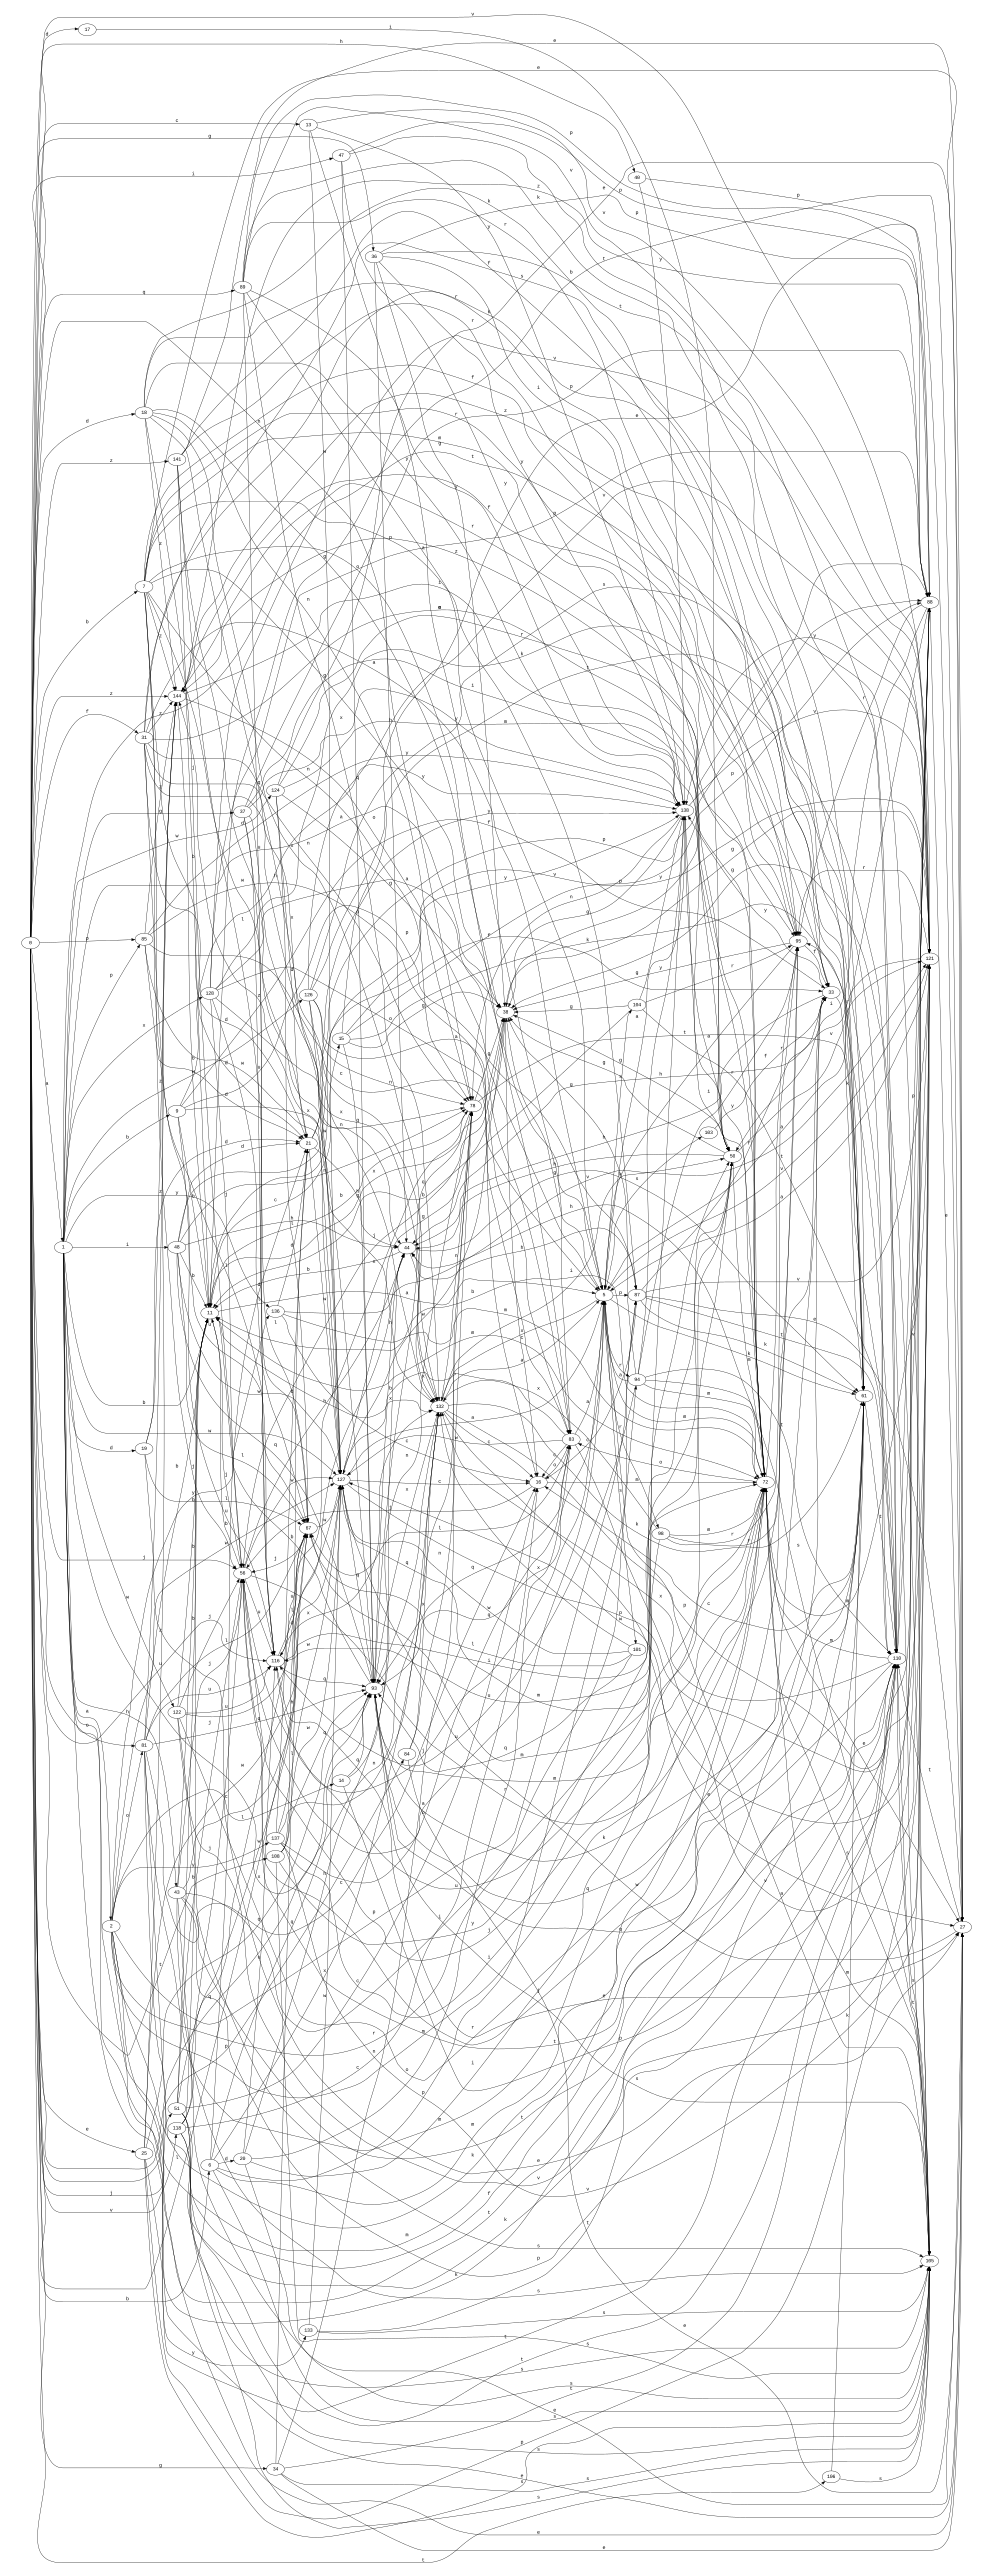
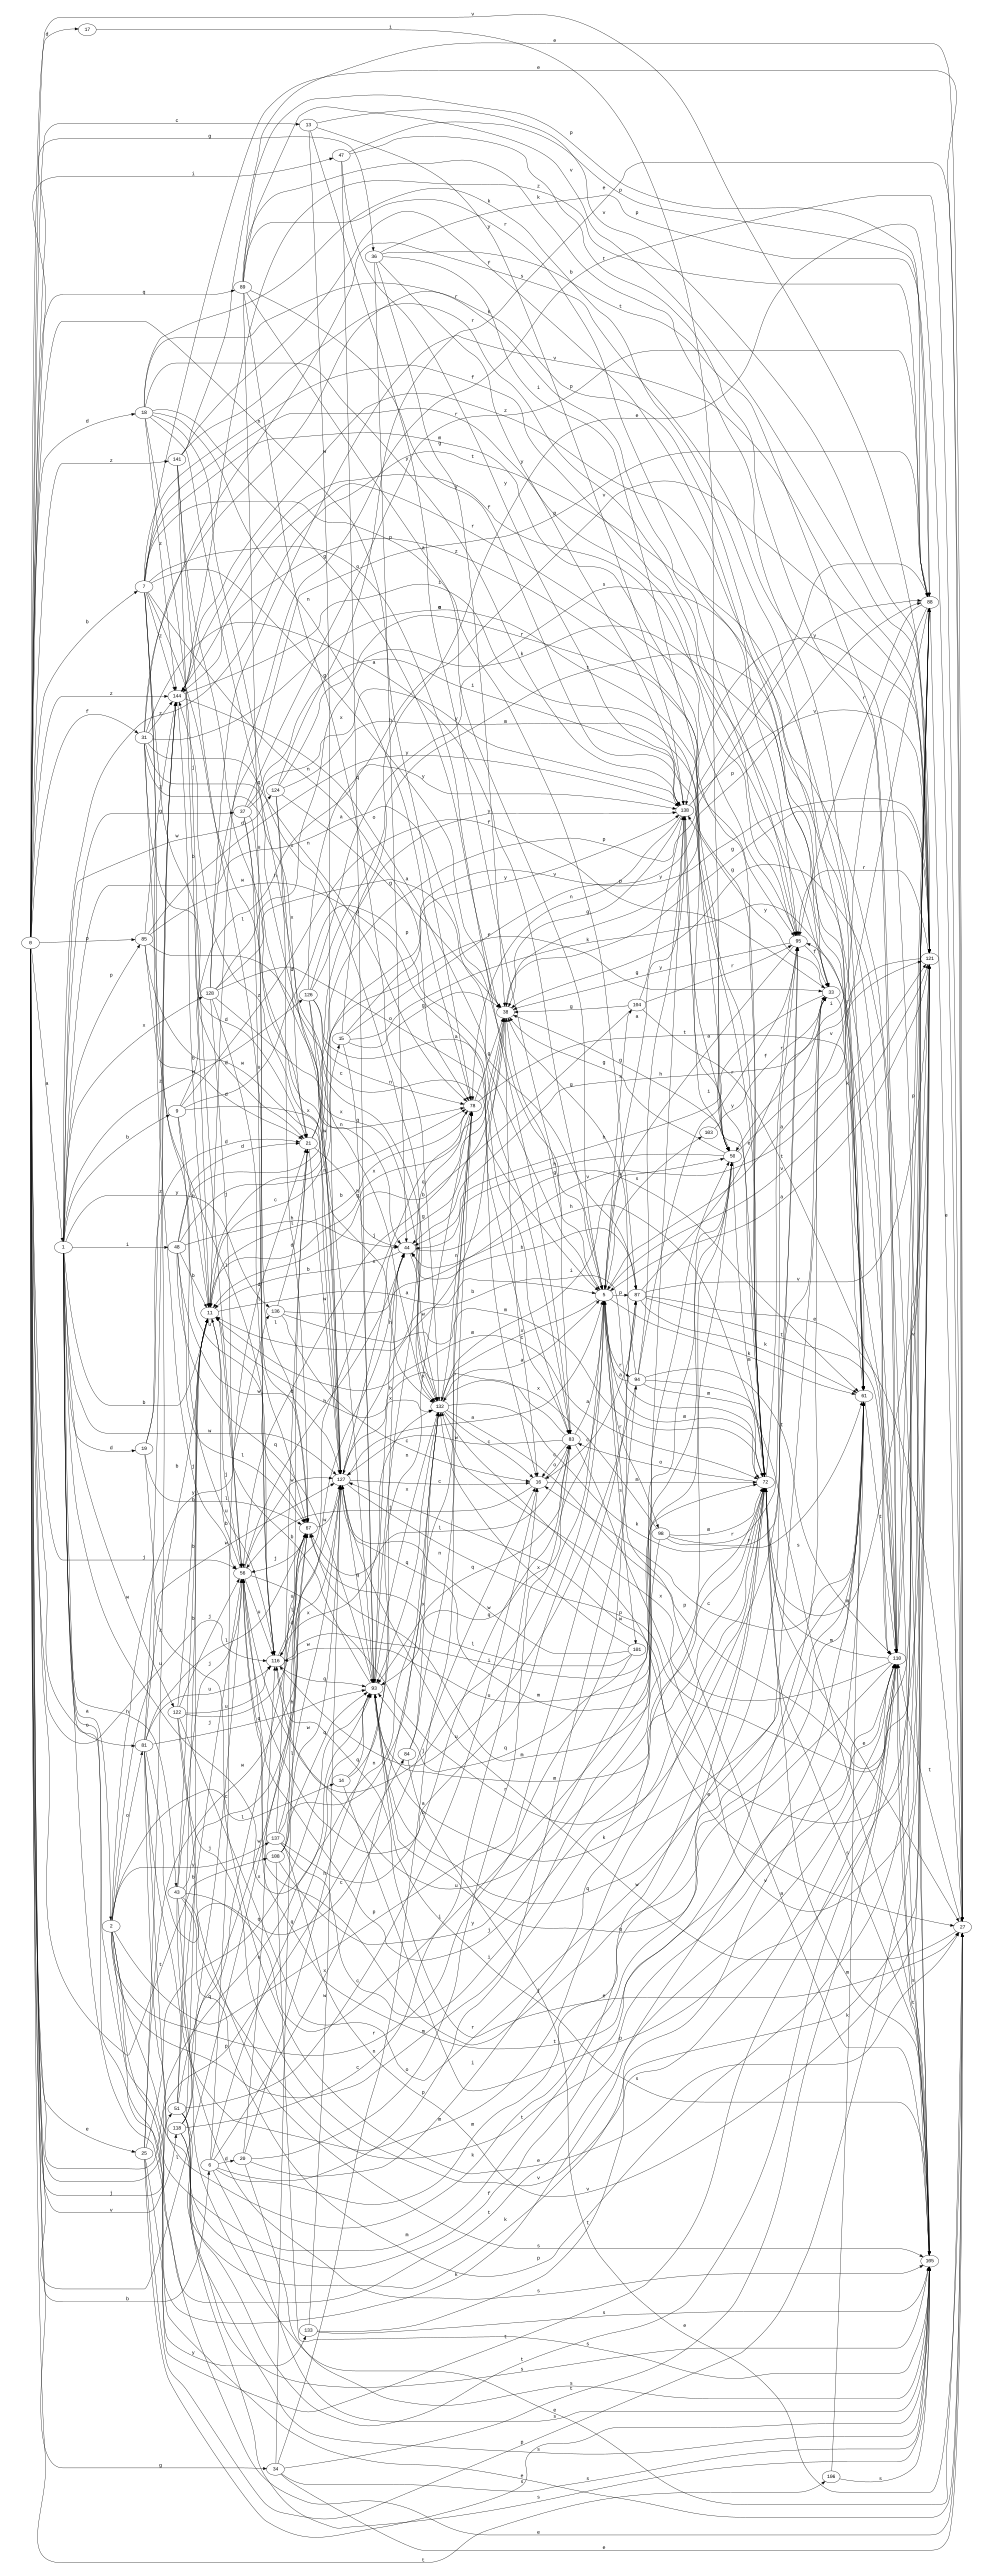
(637, 178) -> none
(749, 1143) -> (749, 1143)
